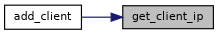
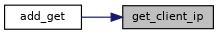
(43, 17) -> (43, 17)
